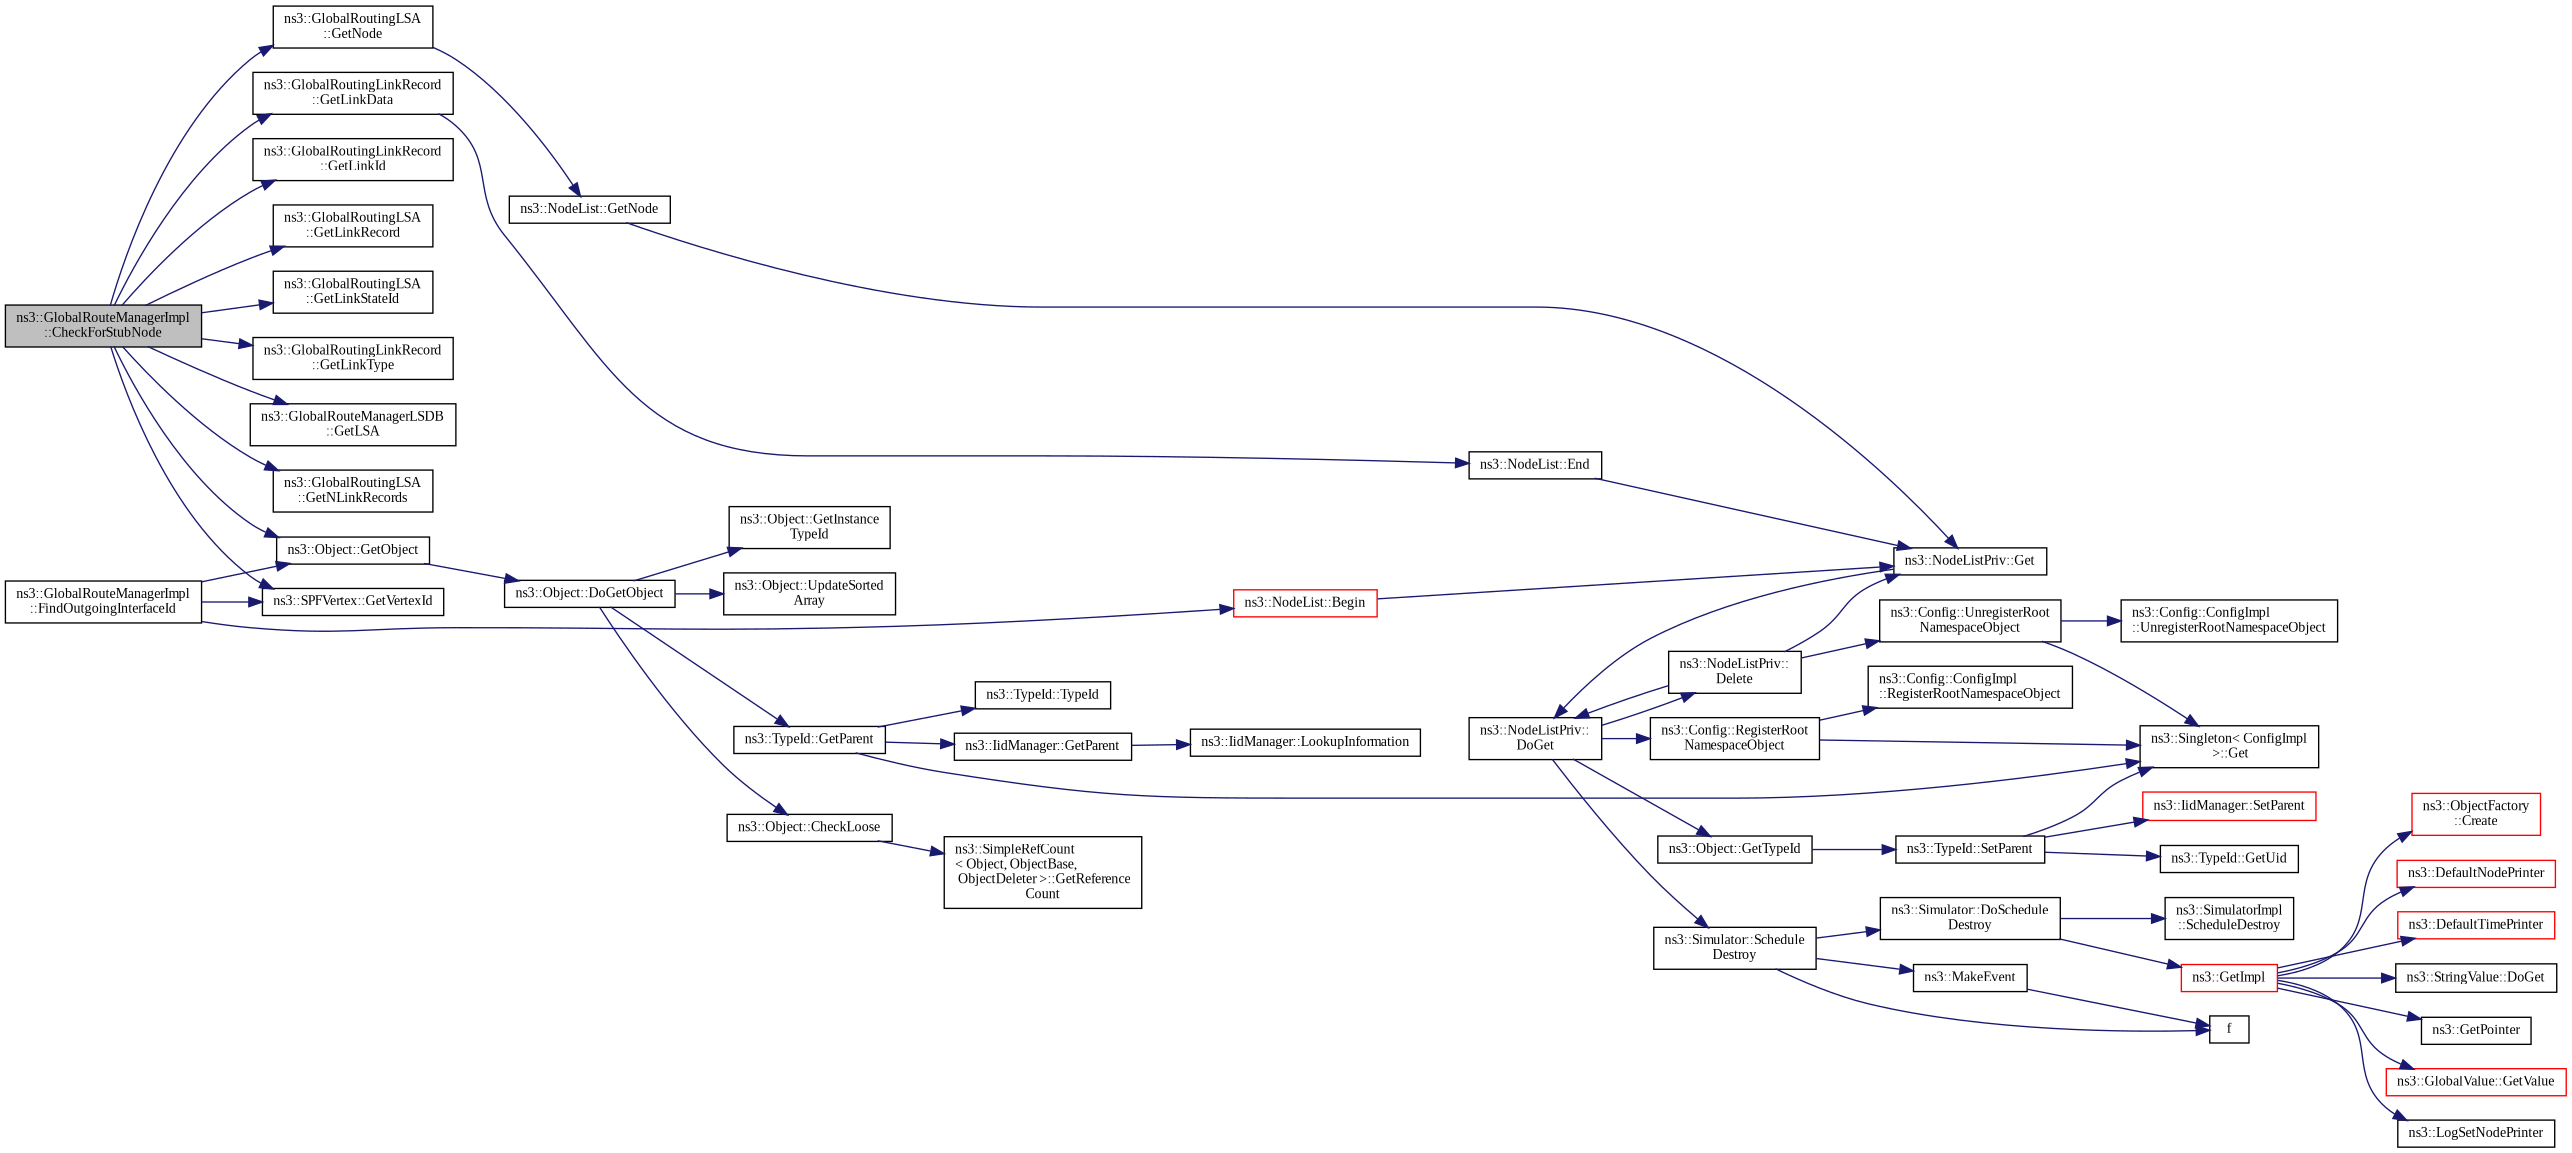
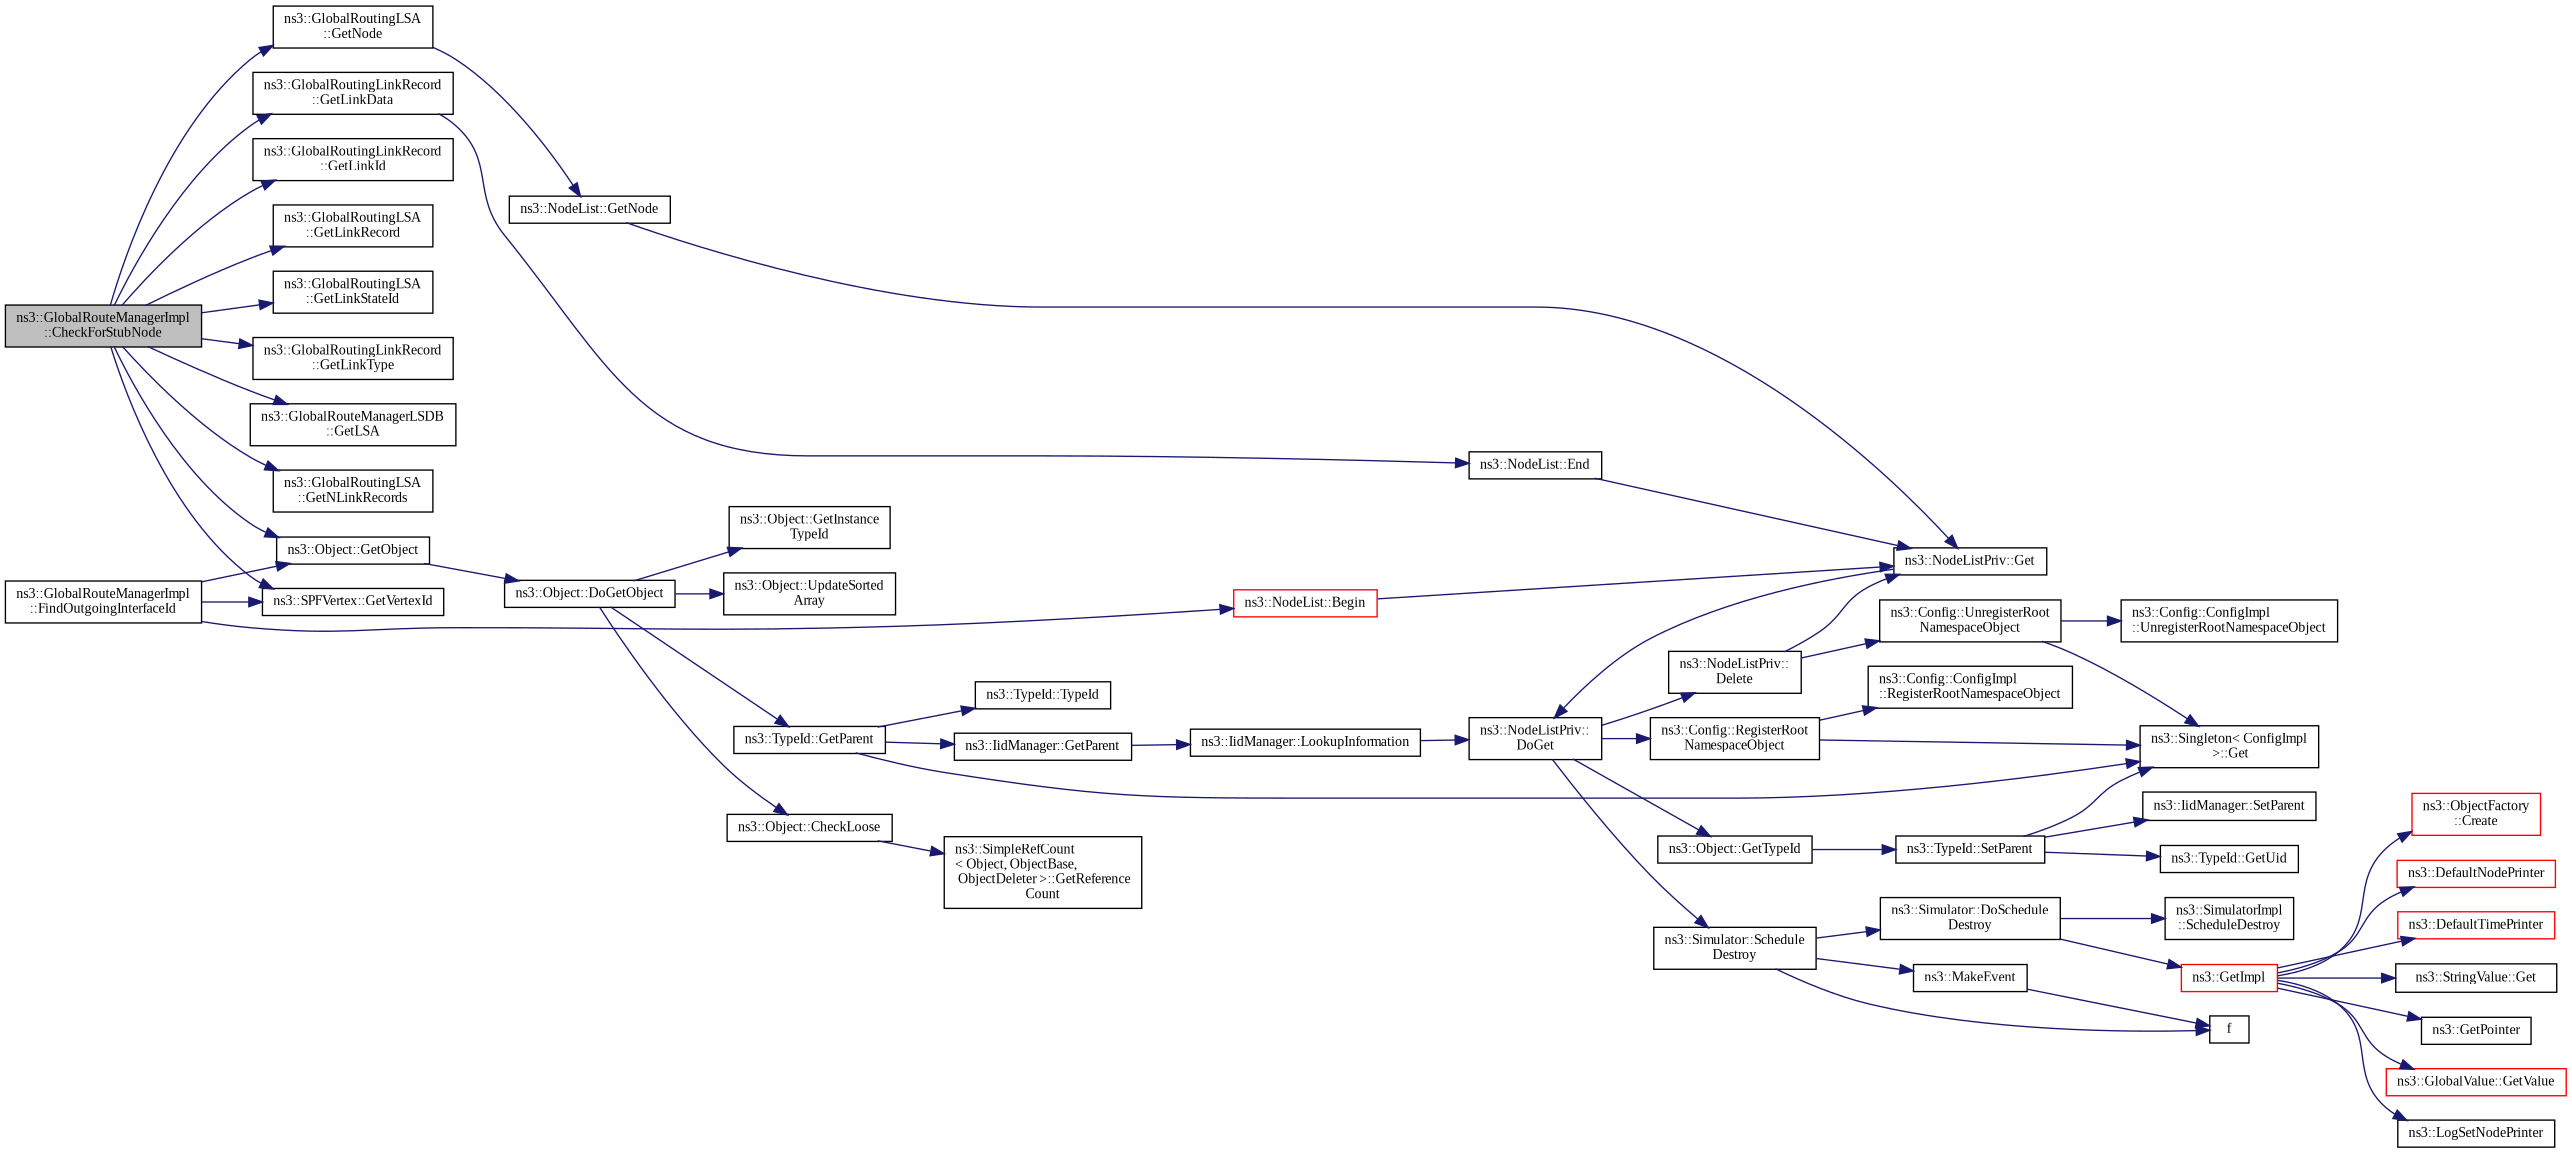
(1628, 699) -> (1438, 740)
(2229, 806) -> (2229, 806)
(2476, 978) -> (2476, 978)
